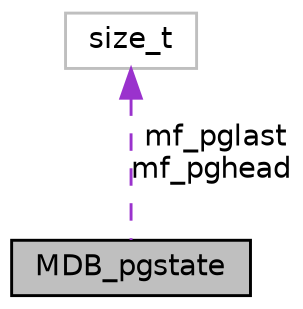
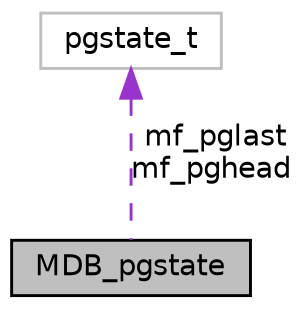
(131, 41) -> (131, 41)
